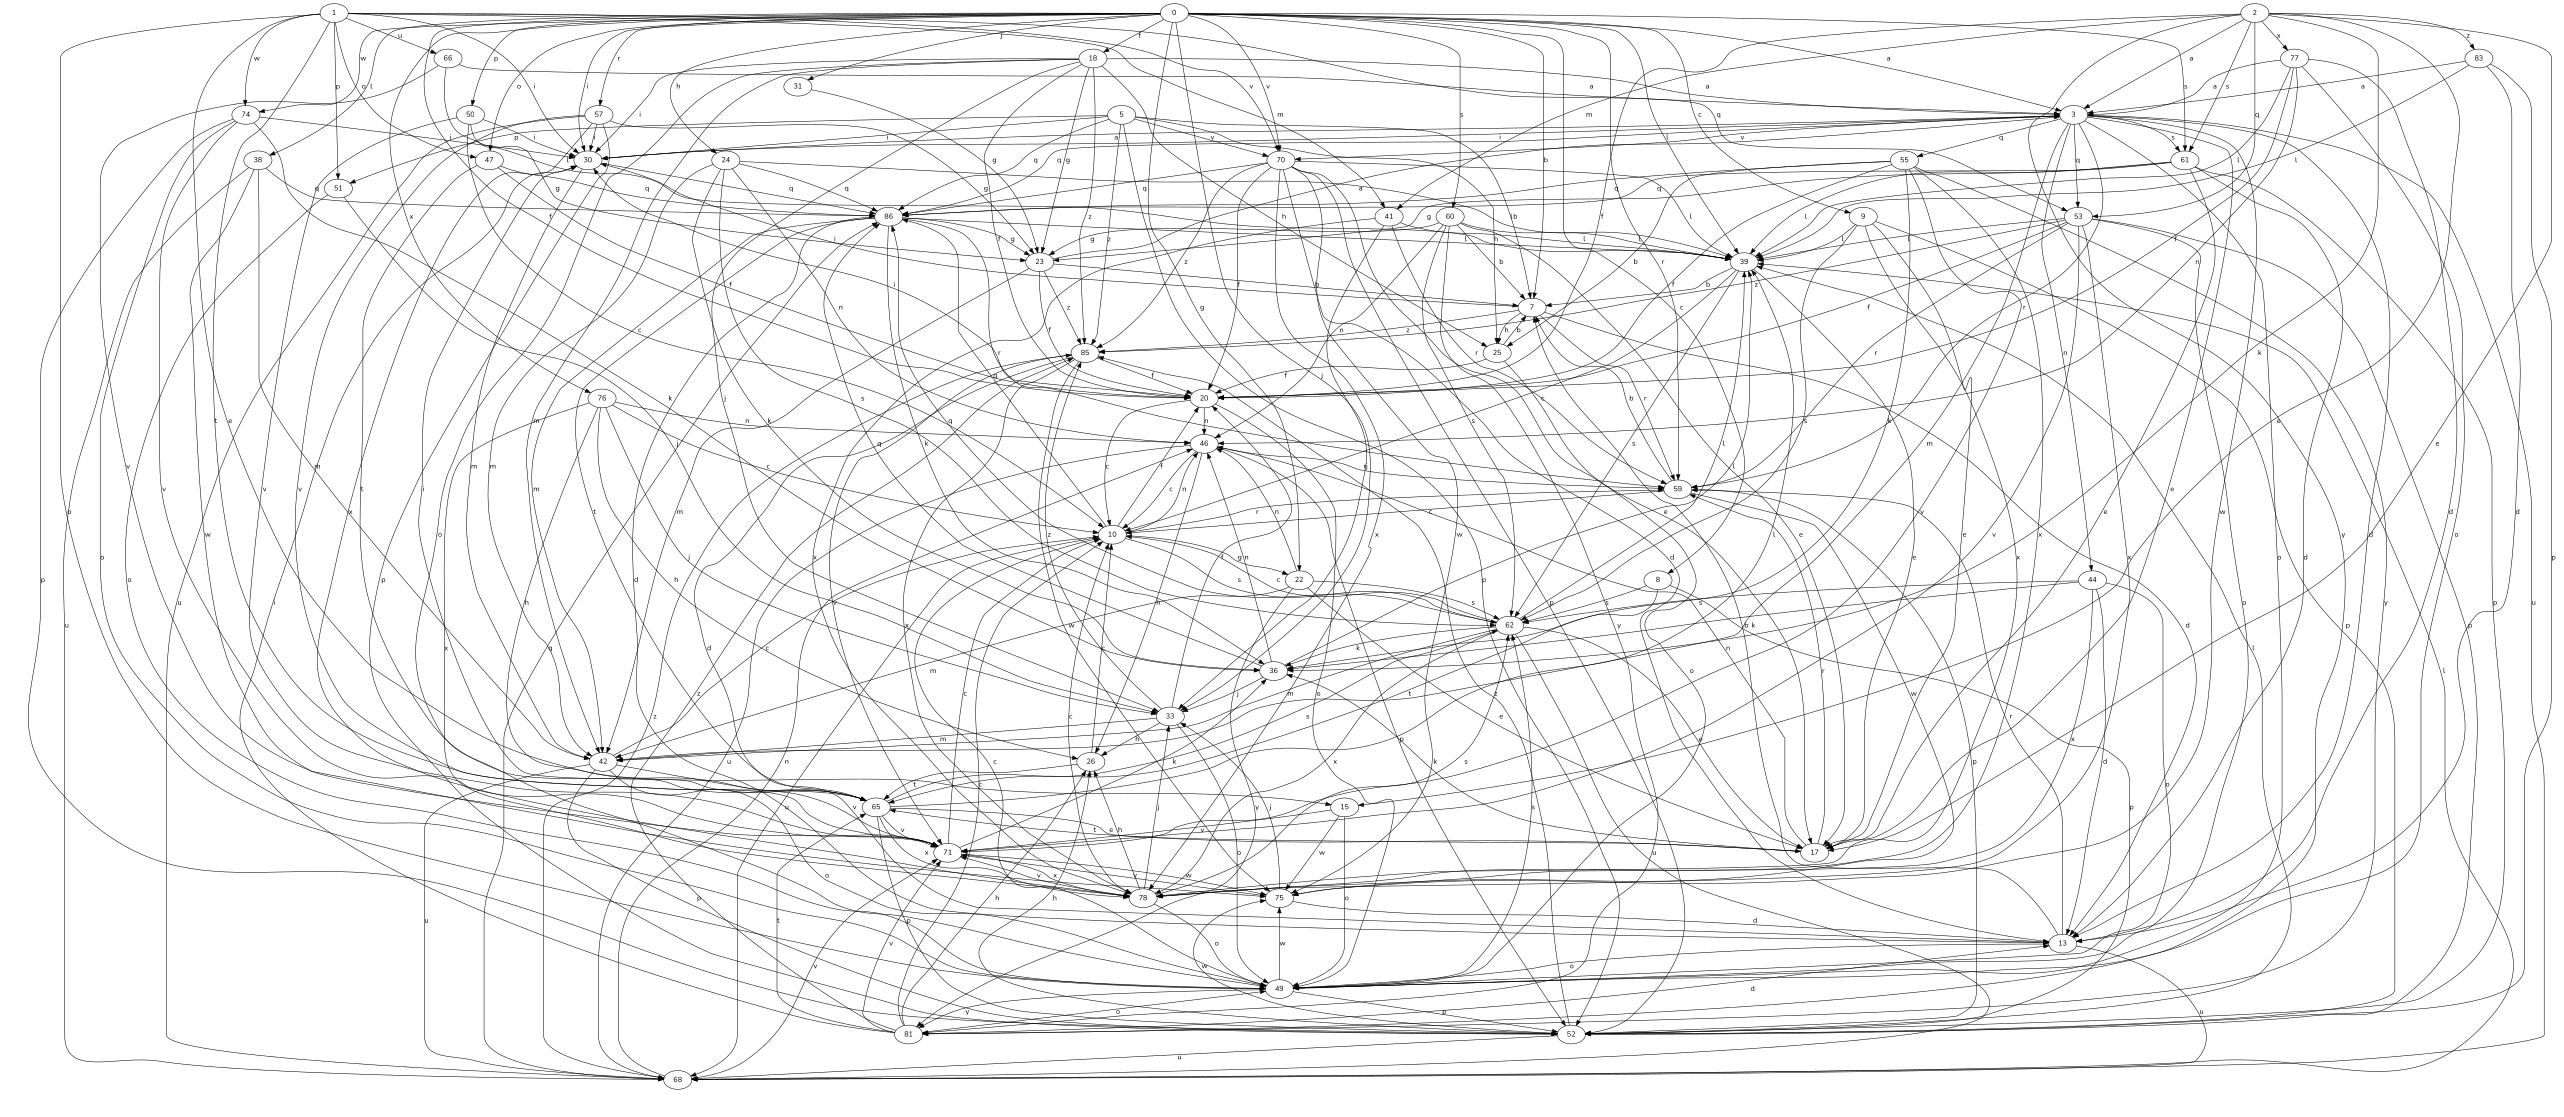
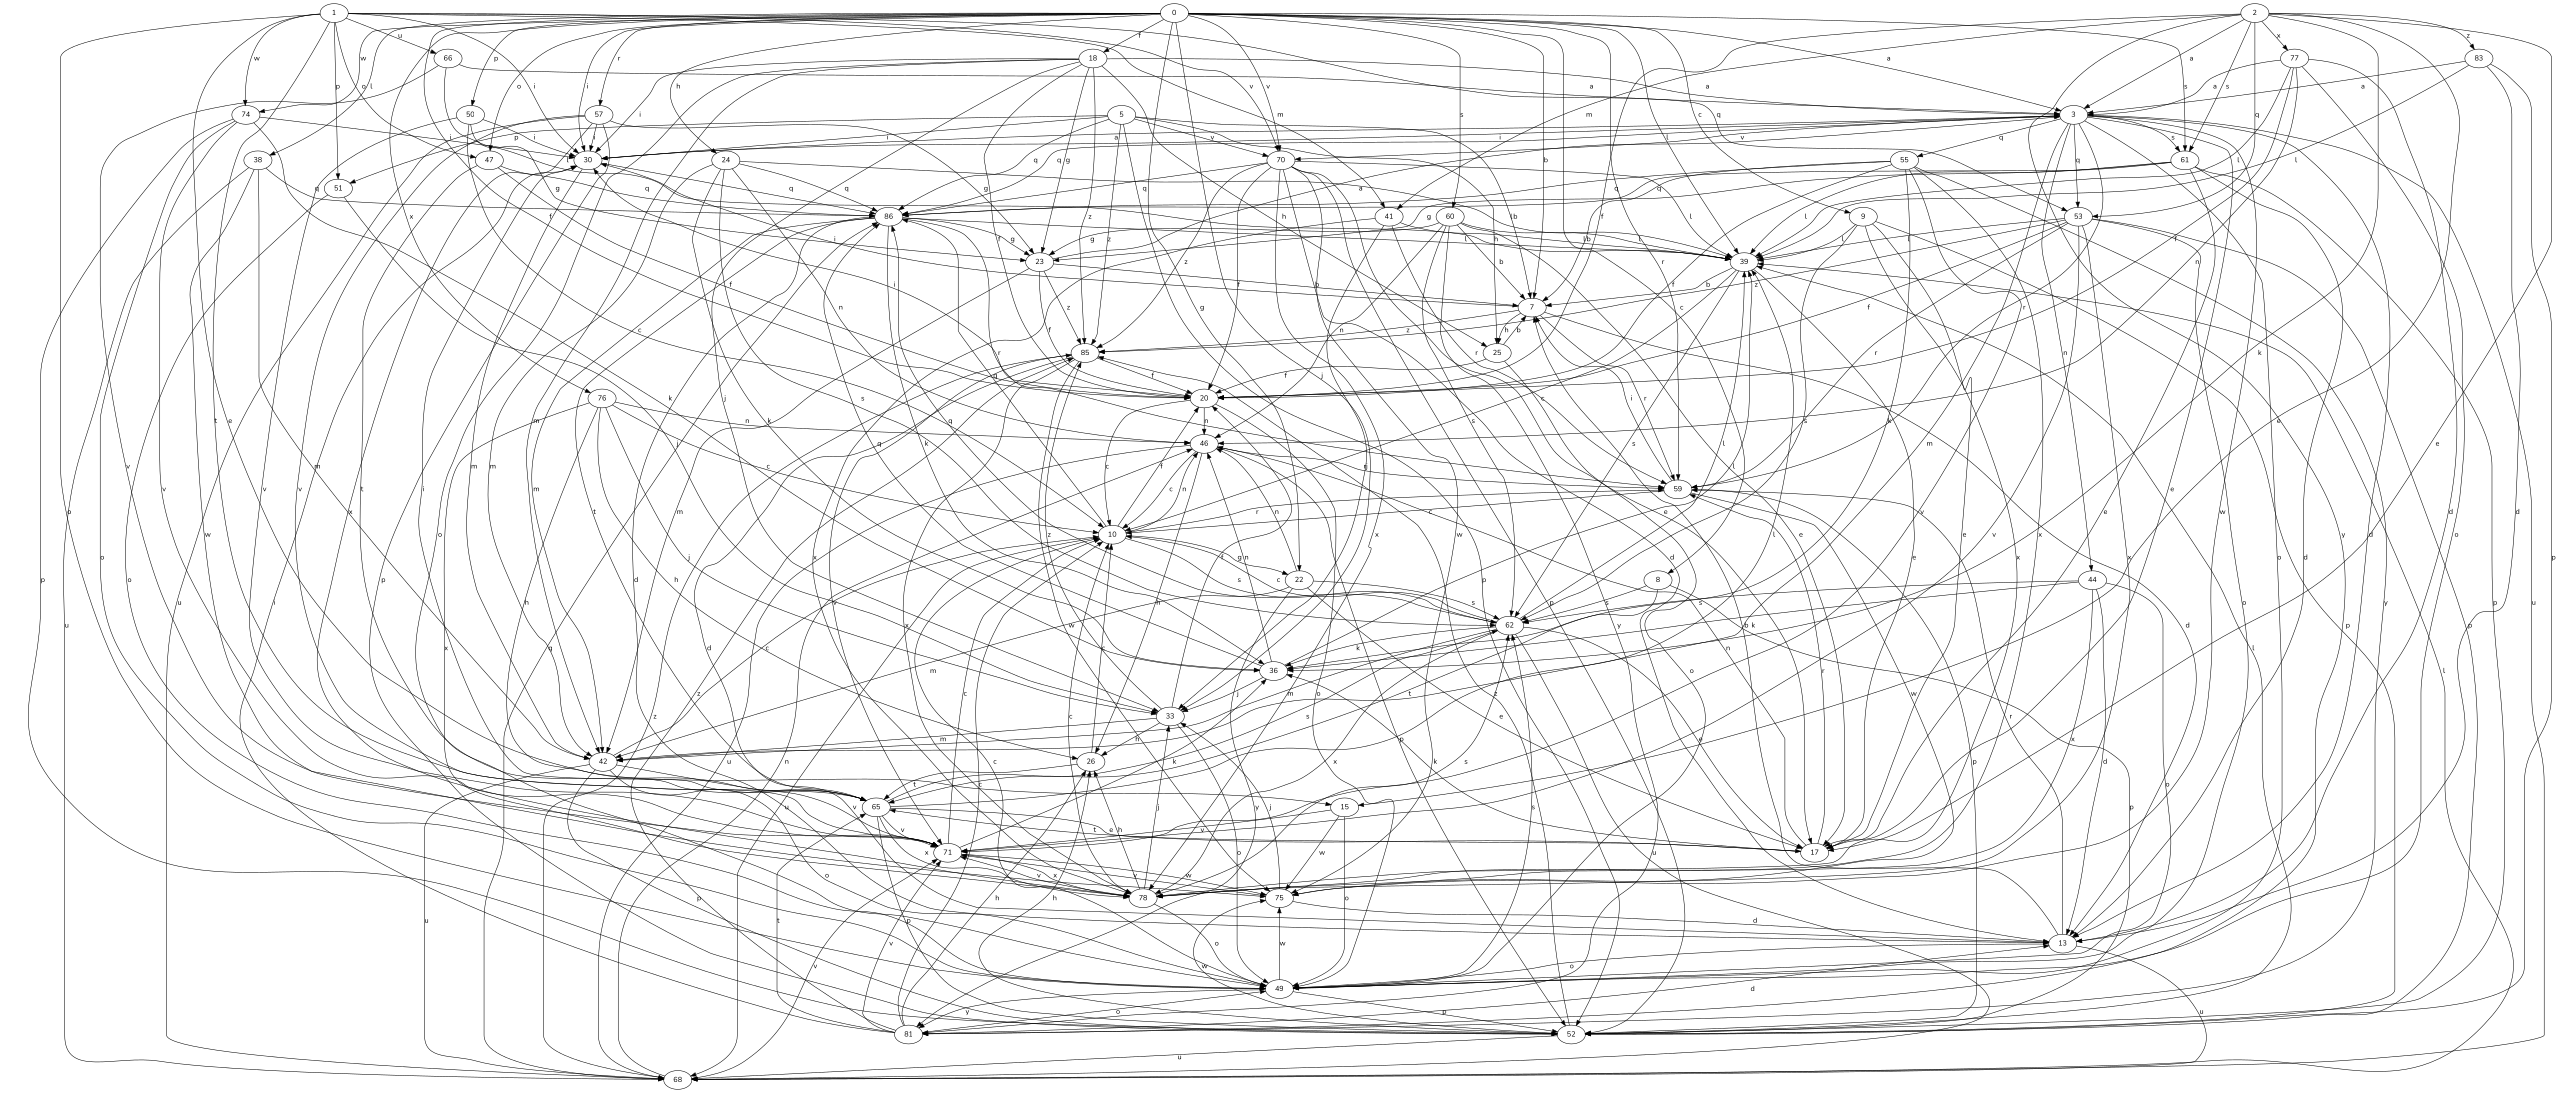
(798, 87) -> none
(1673, 193) -> (1669, 181)
(1632, 398) -> (1632, 398)
